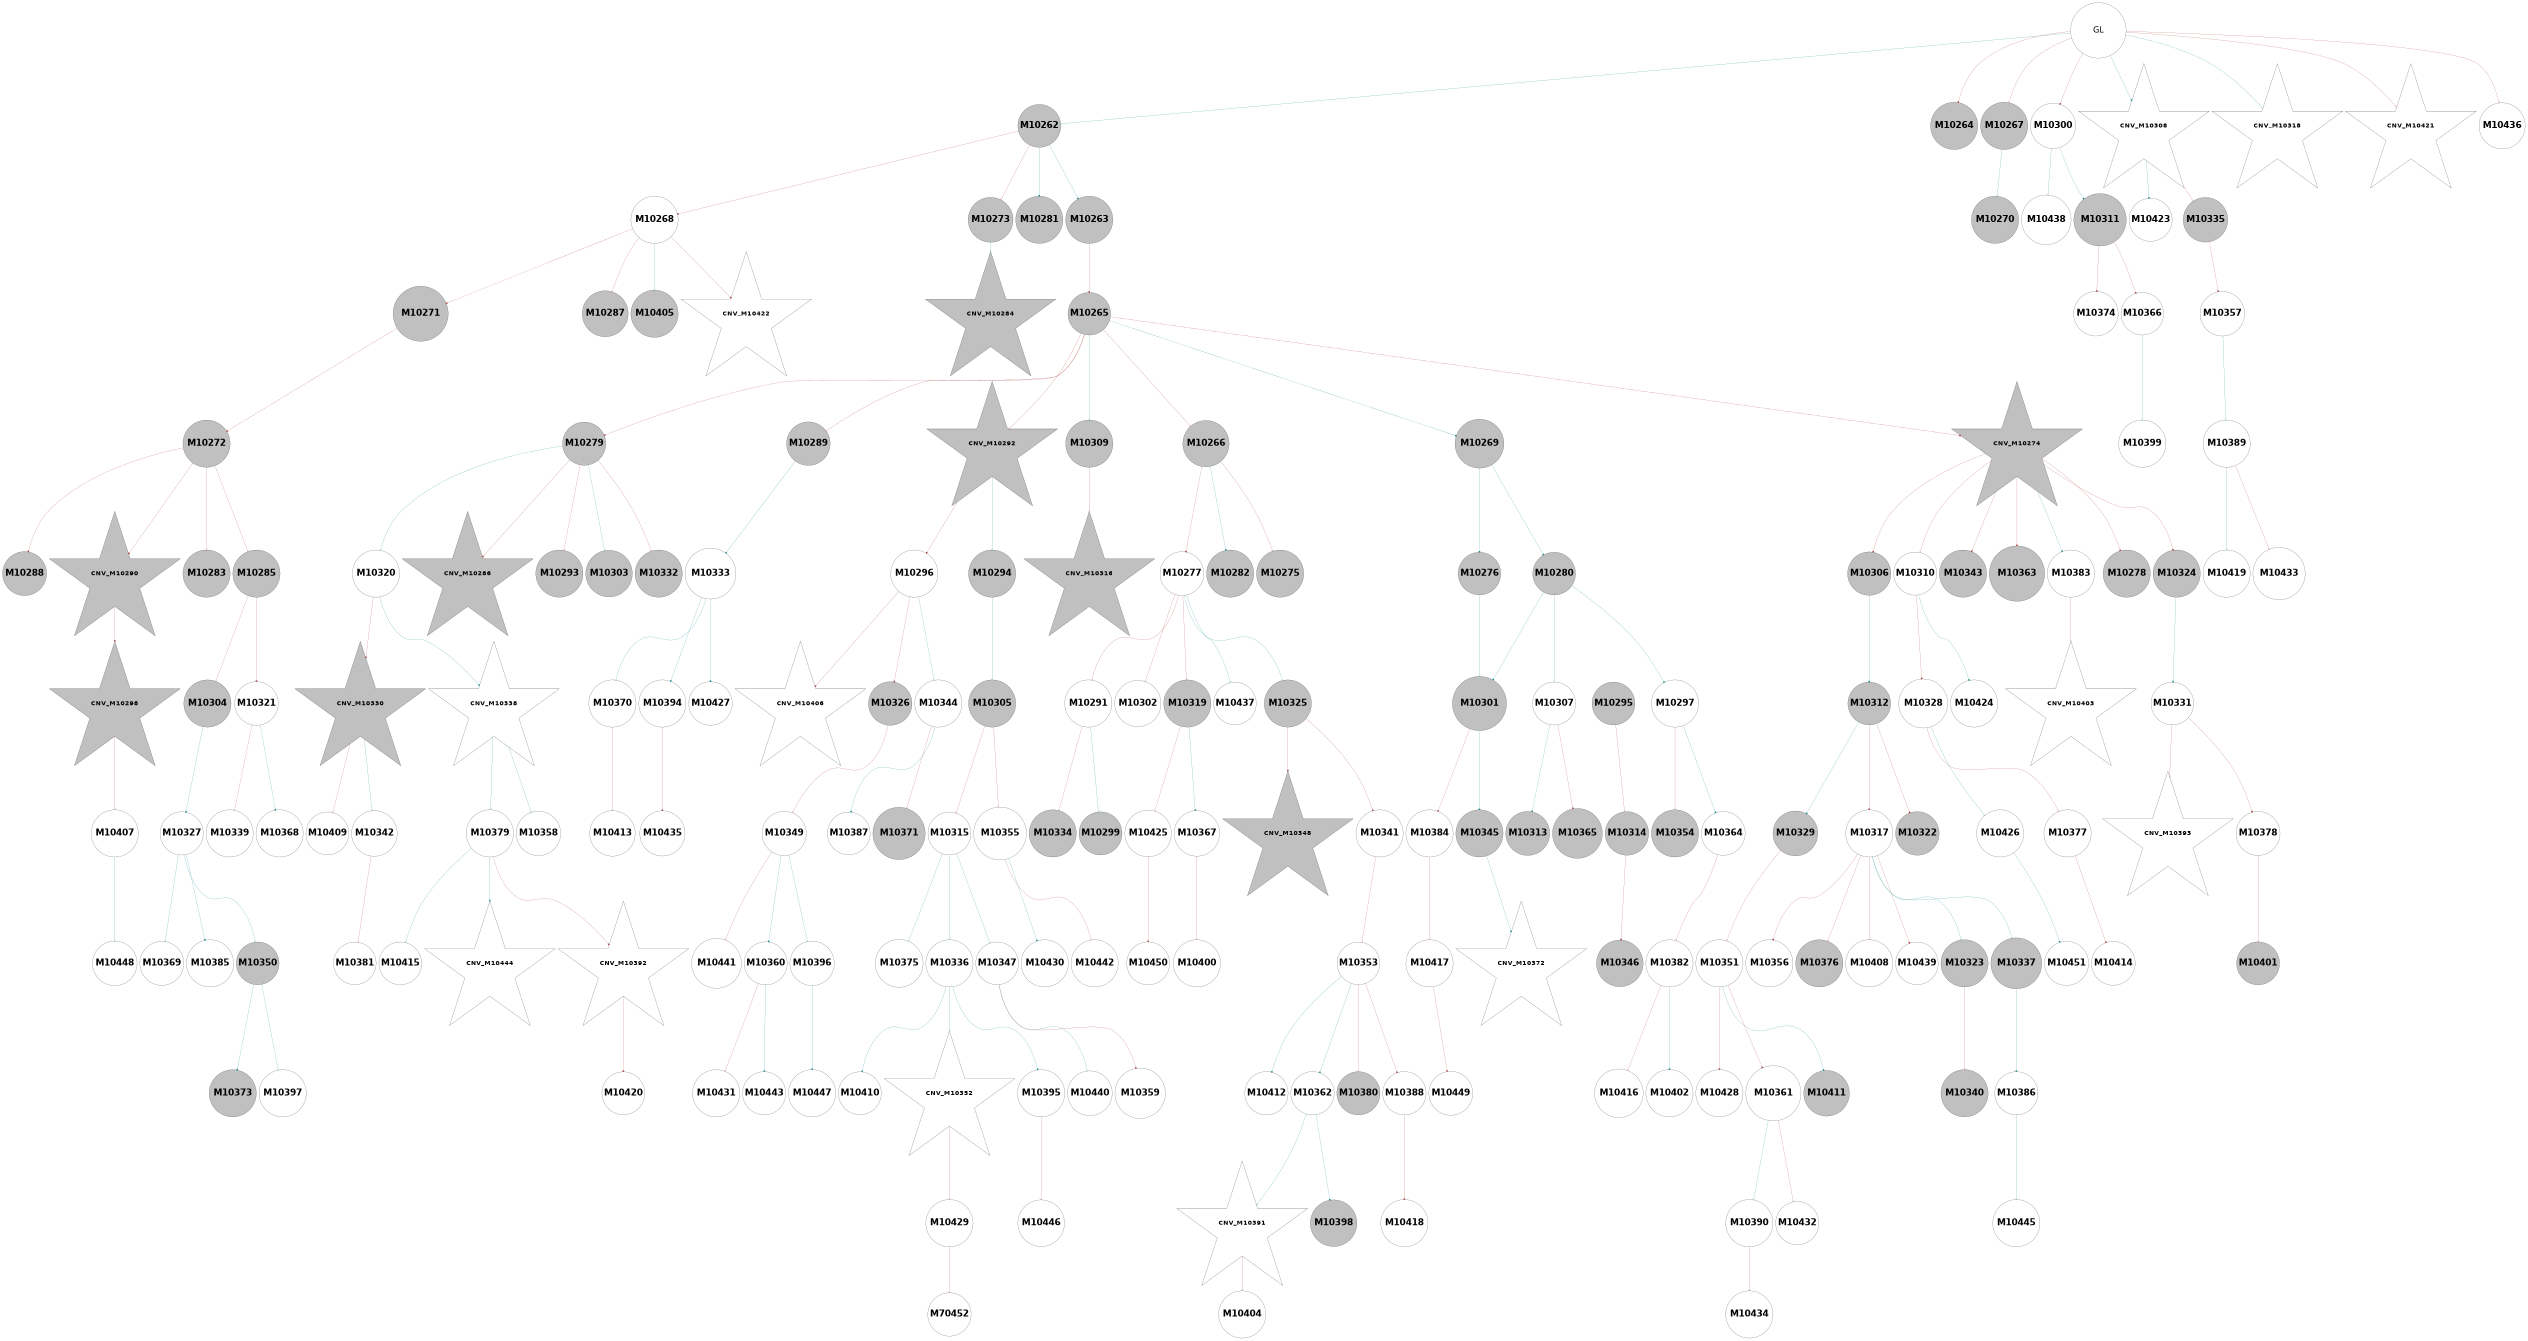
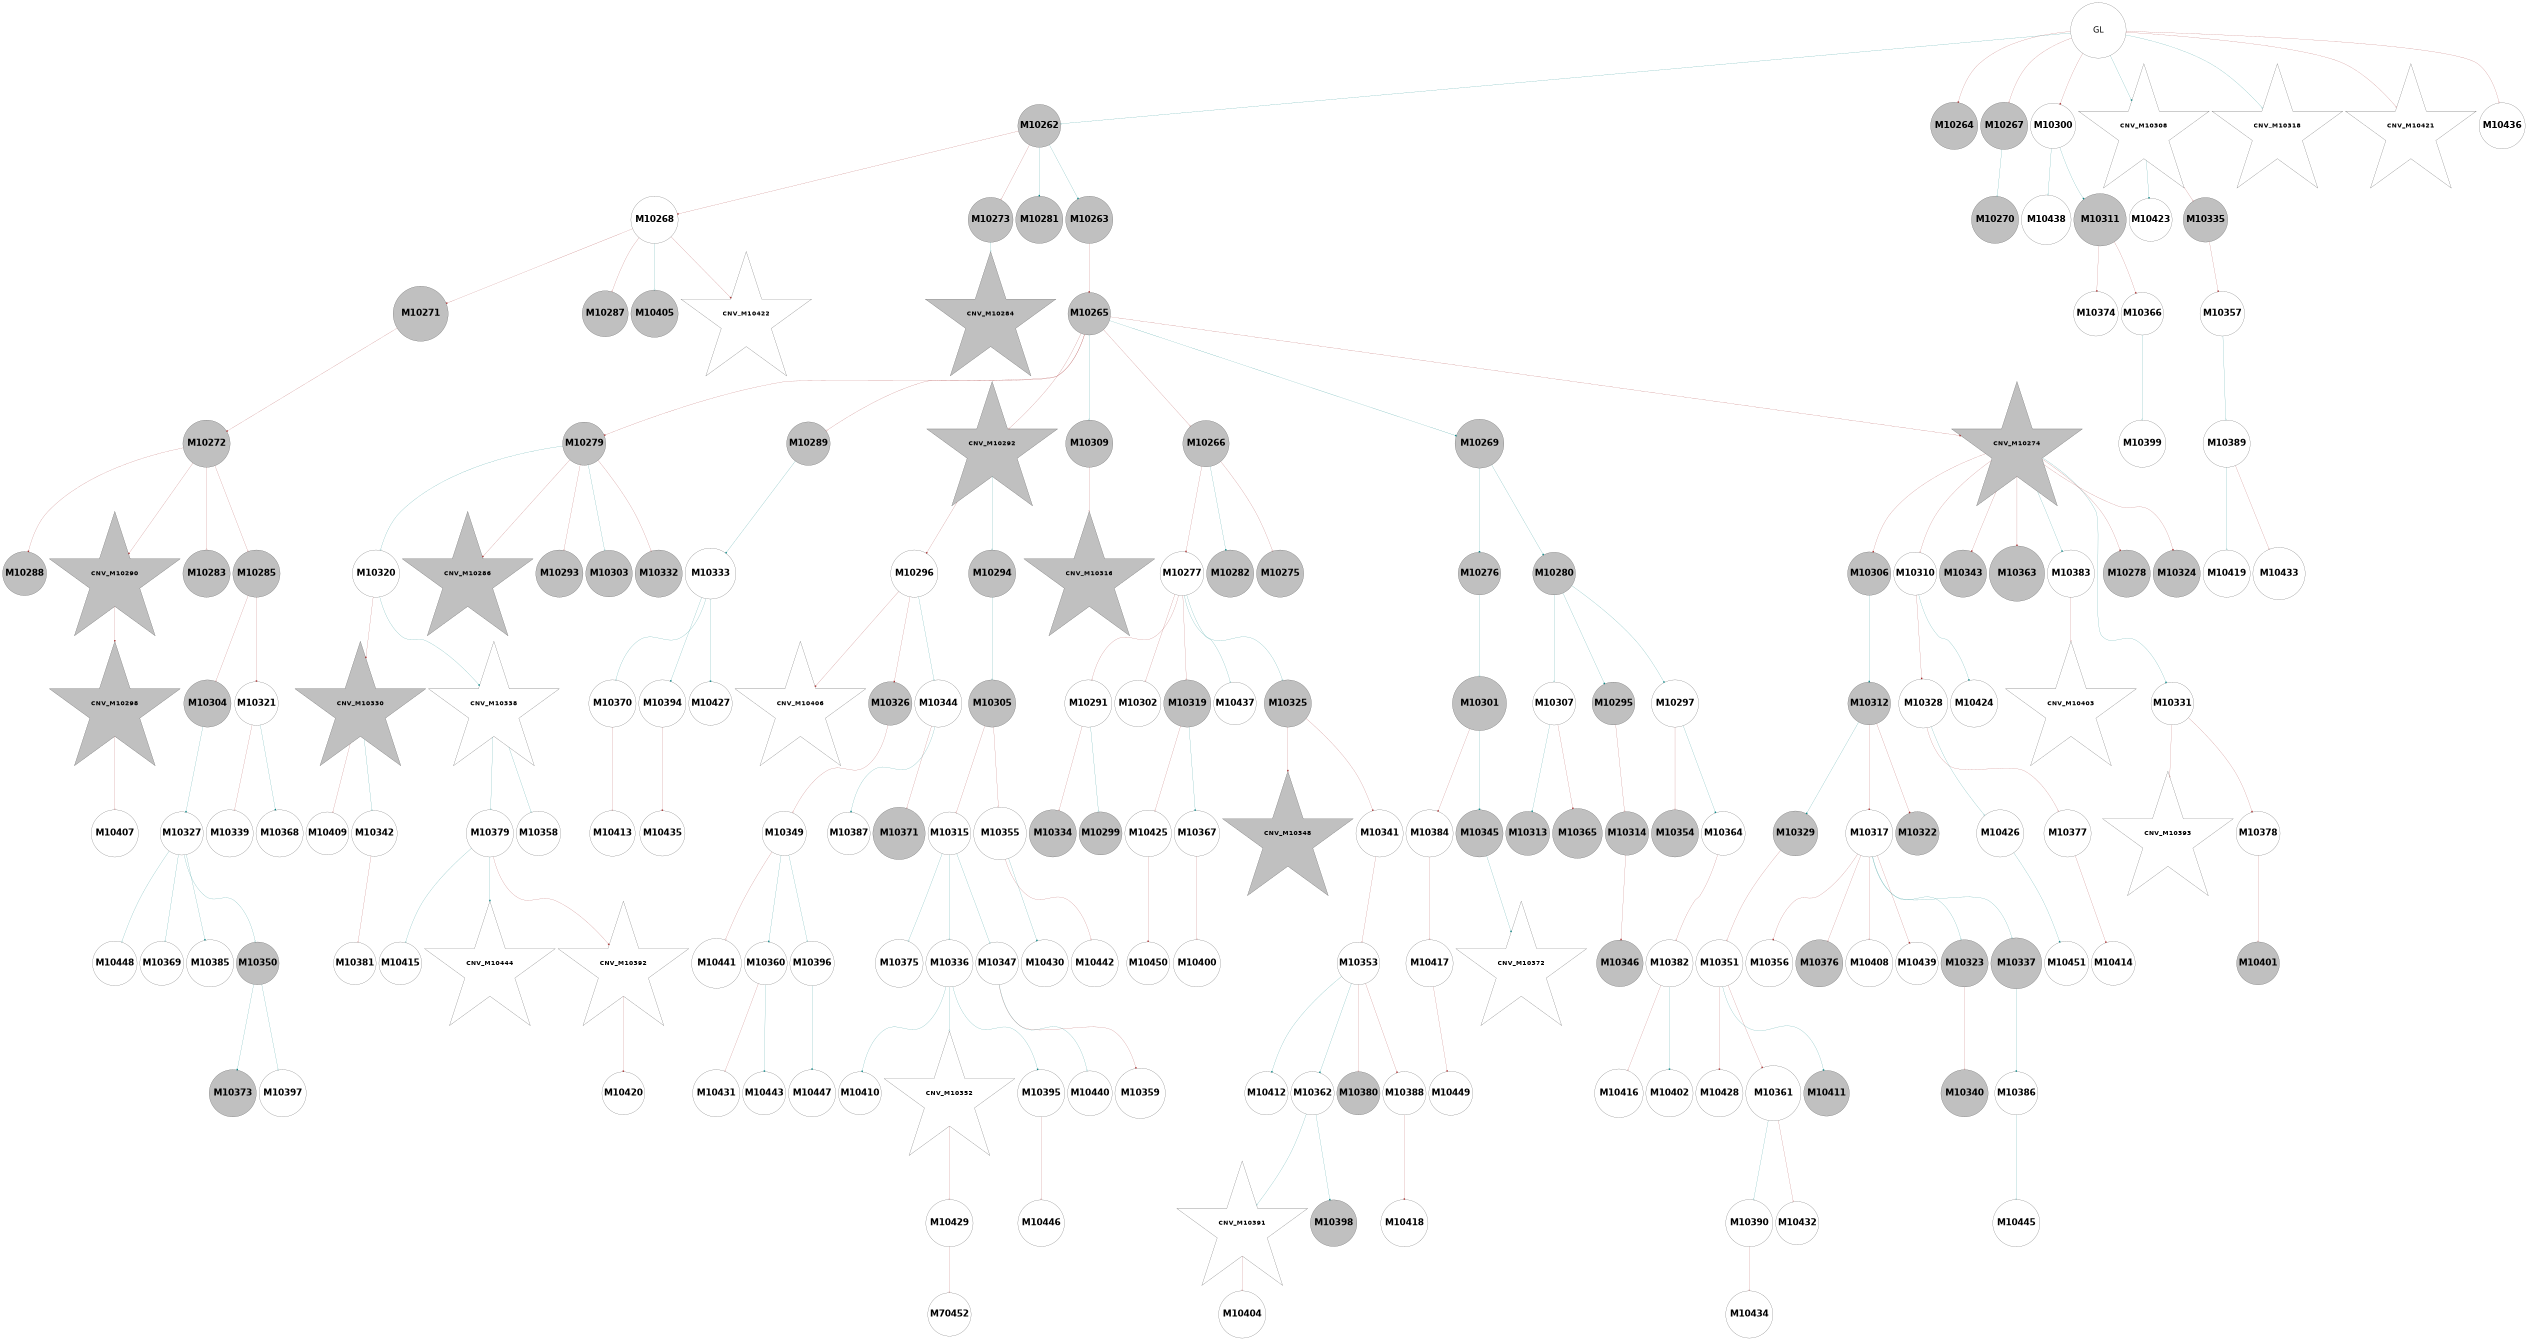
(1519, 635) -> (1583, 638)
(2174, 639) -> (2098, 579)
(115, 898) -> (142, 894)
